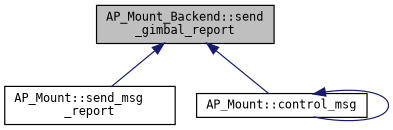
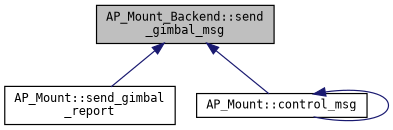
(185, 24) -> (185, 24)
(90, 105) -> (90, 105)
